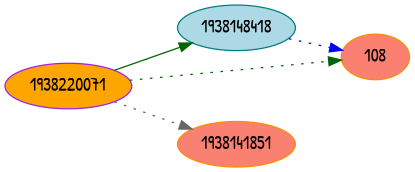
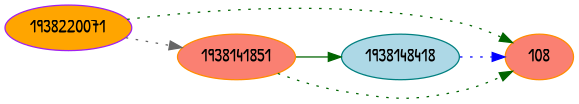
(147, 59) -> (312, 57)
none -> (389, 98)
